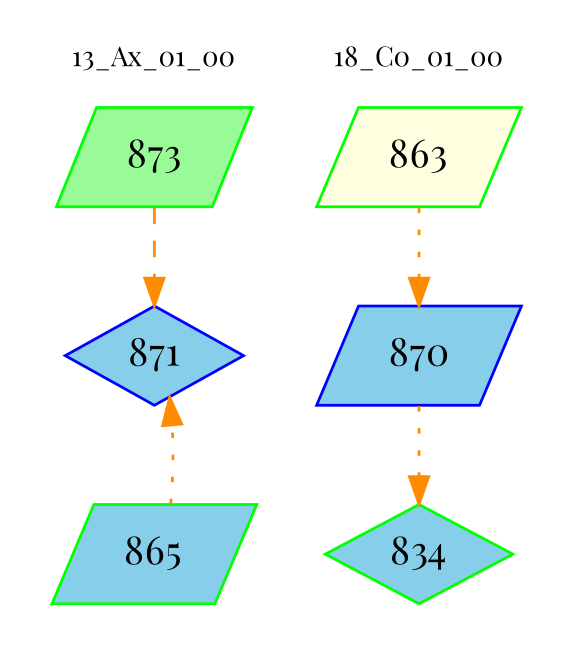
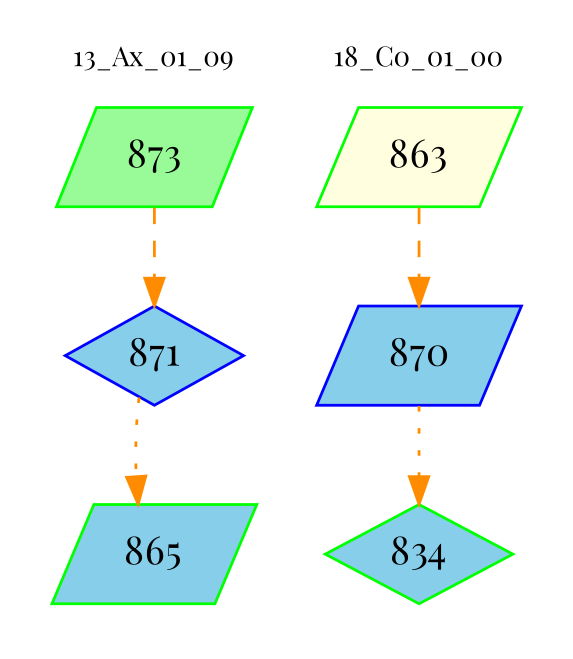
(154, 59) -> (154, 59)
(419, 243) -> (419, 243)
(173, 465) -> (136, 437)
